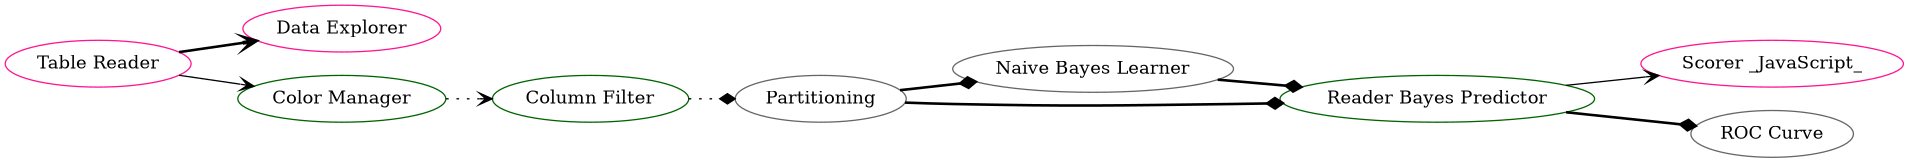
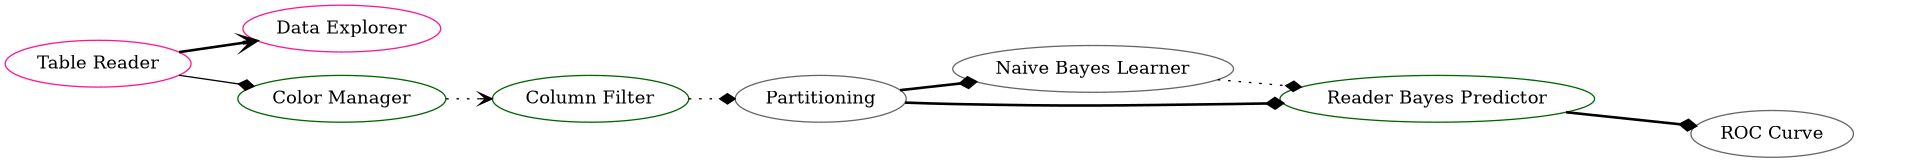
(1772, 64) -> none
(210, 80) -> (210, 80)
(1252, 83) -> (1252, 83)
